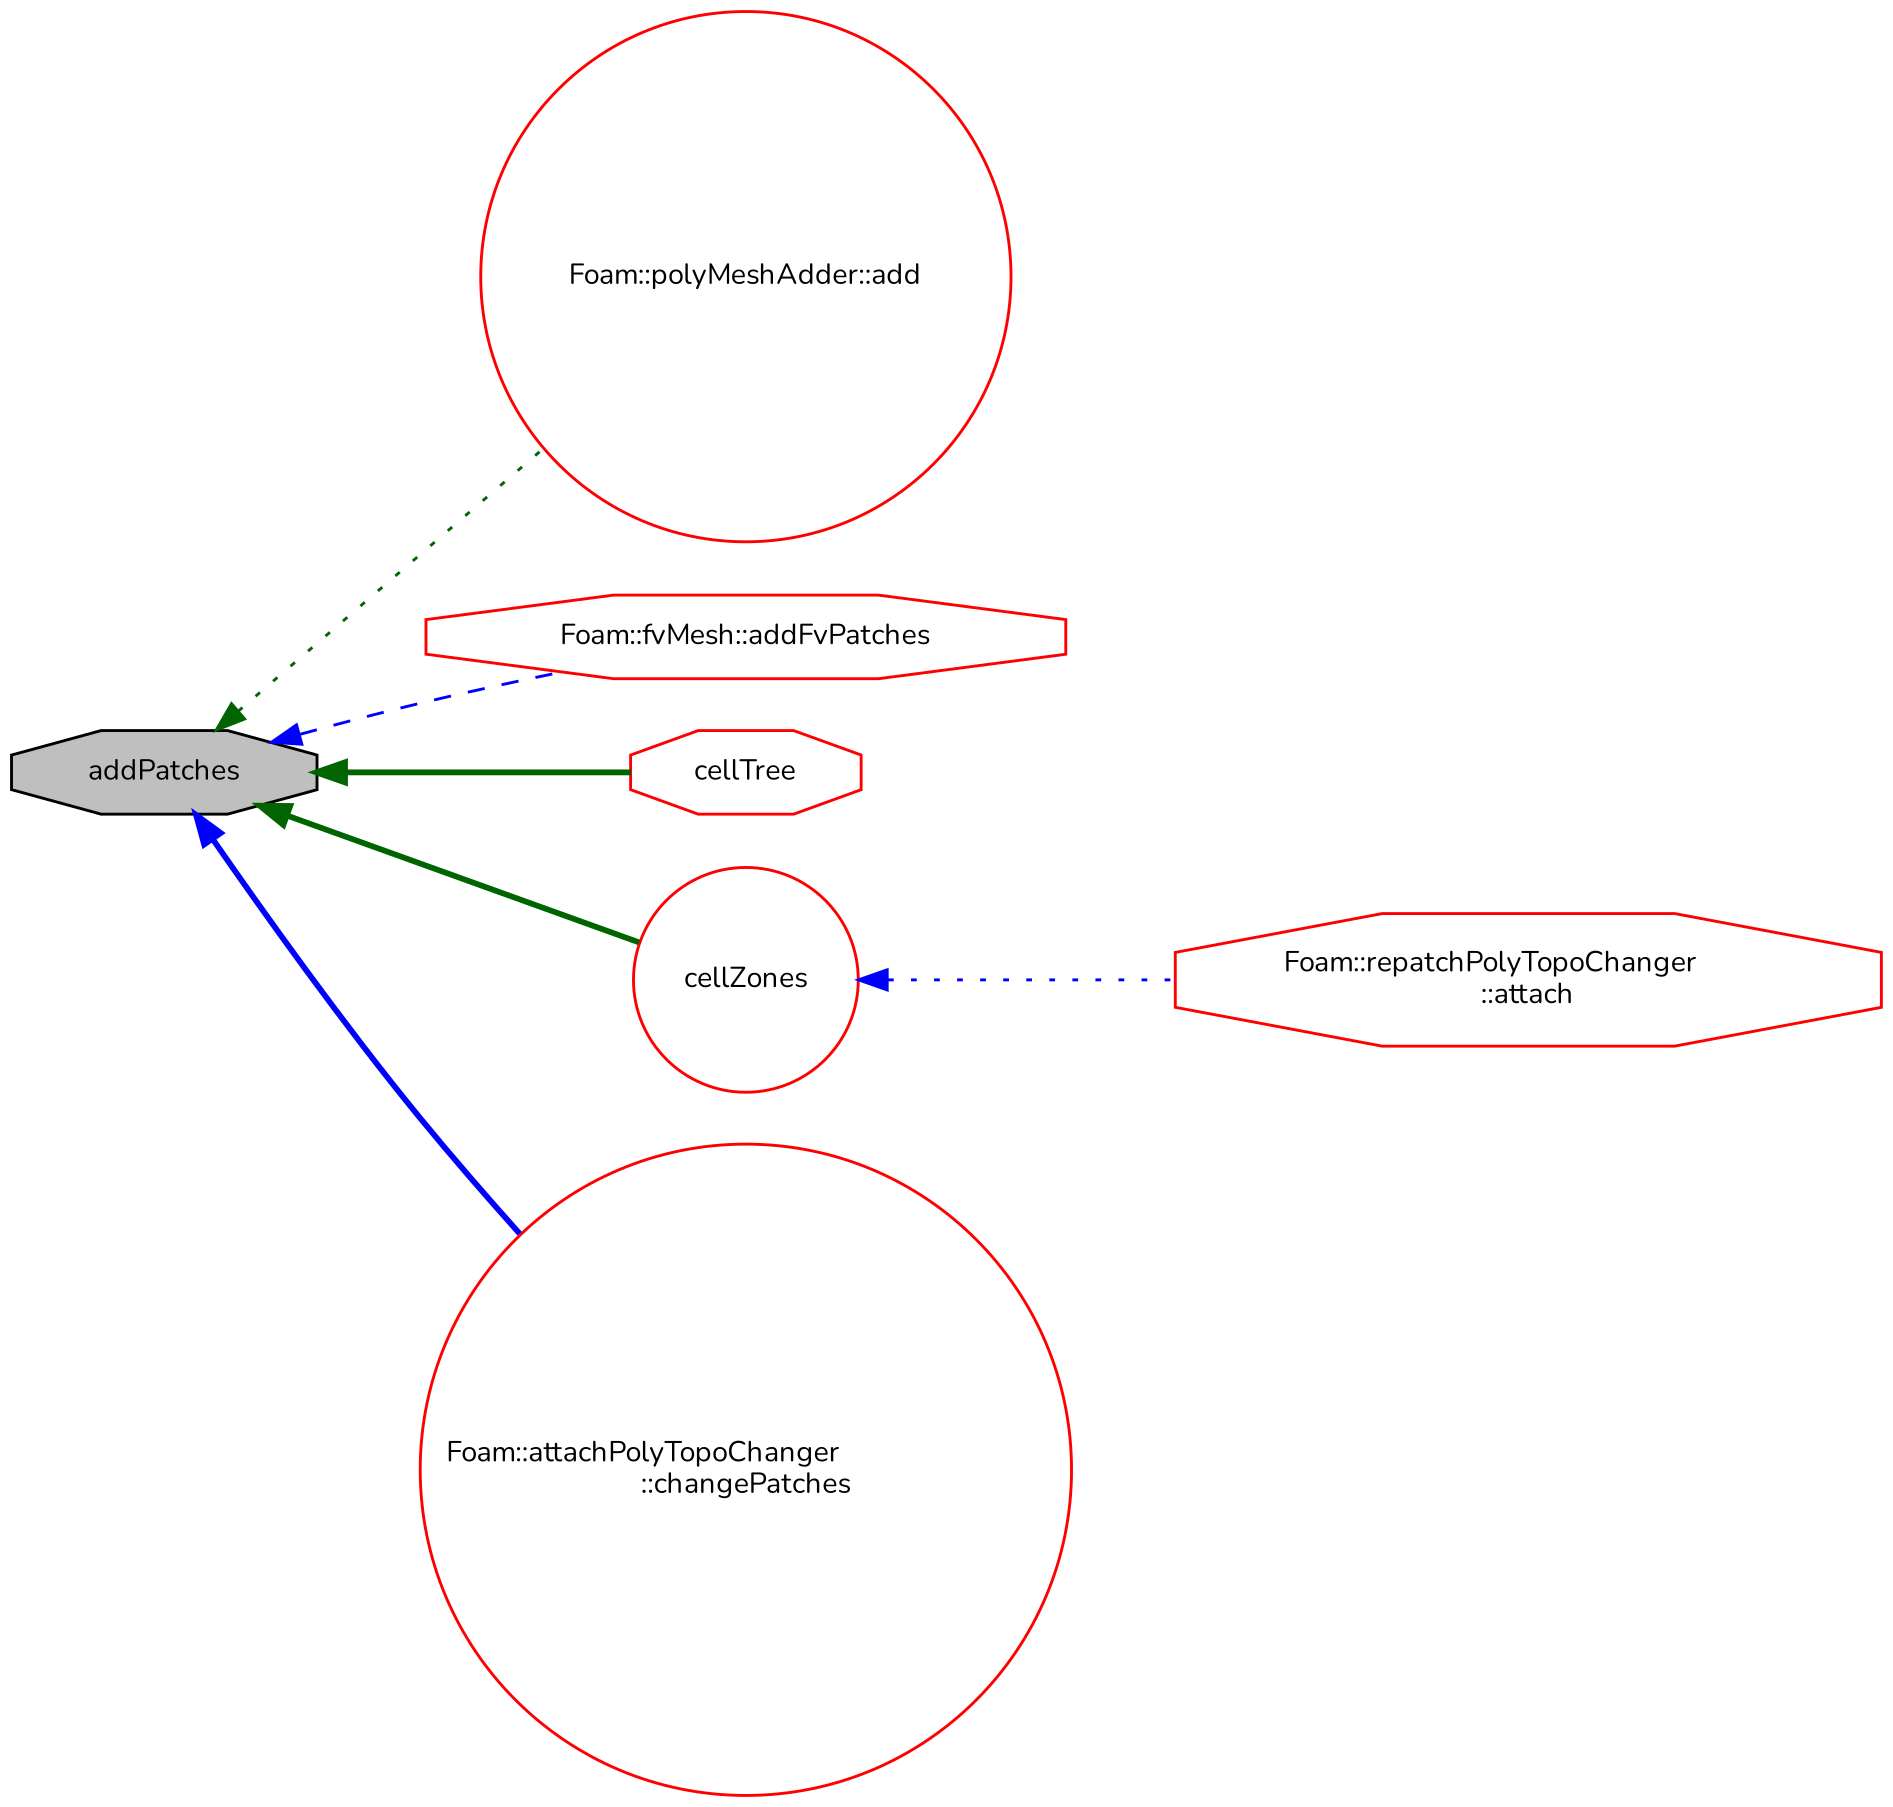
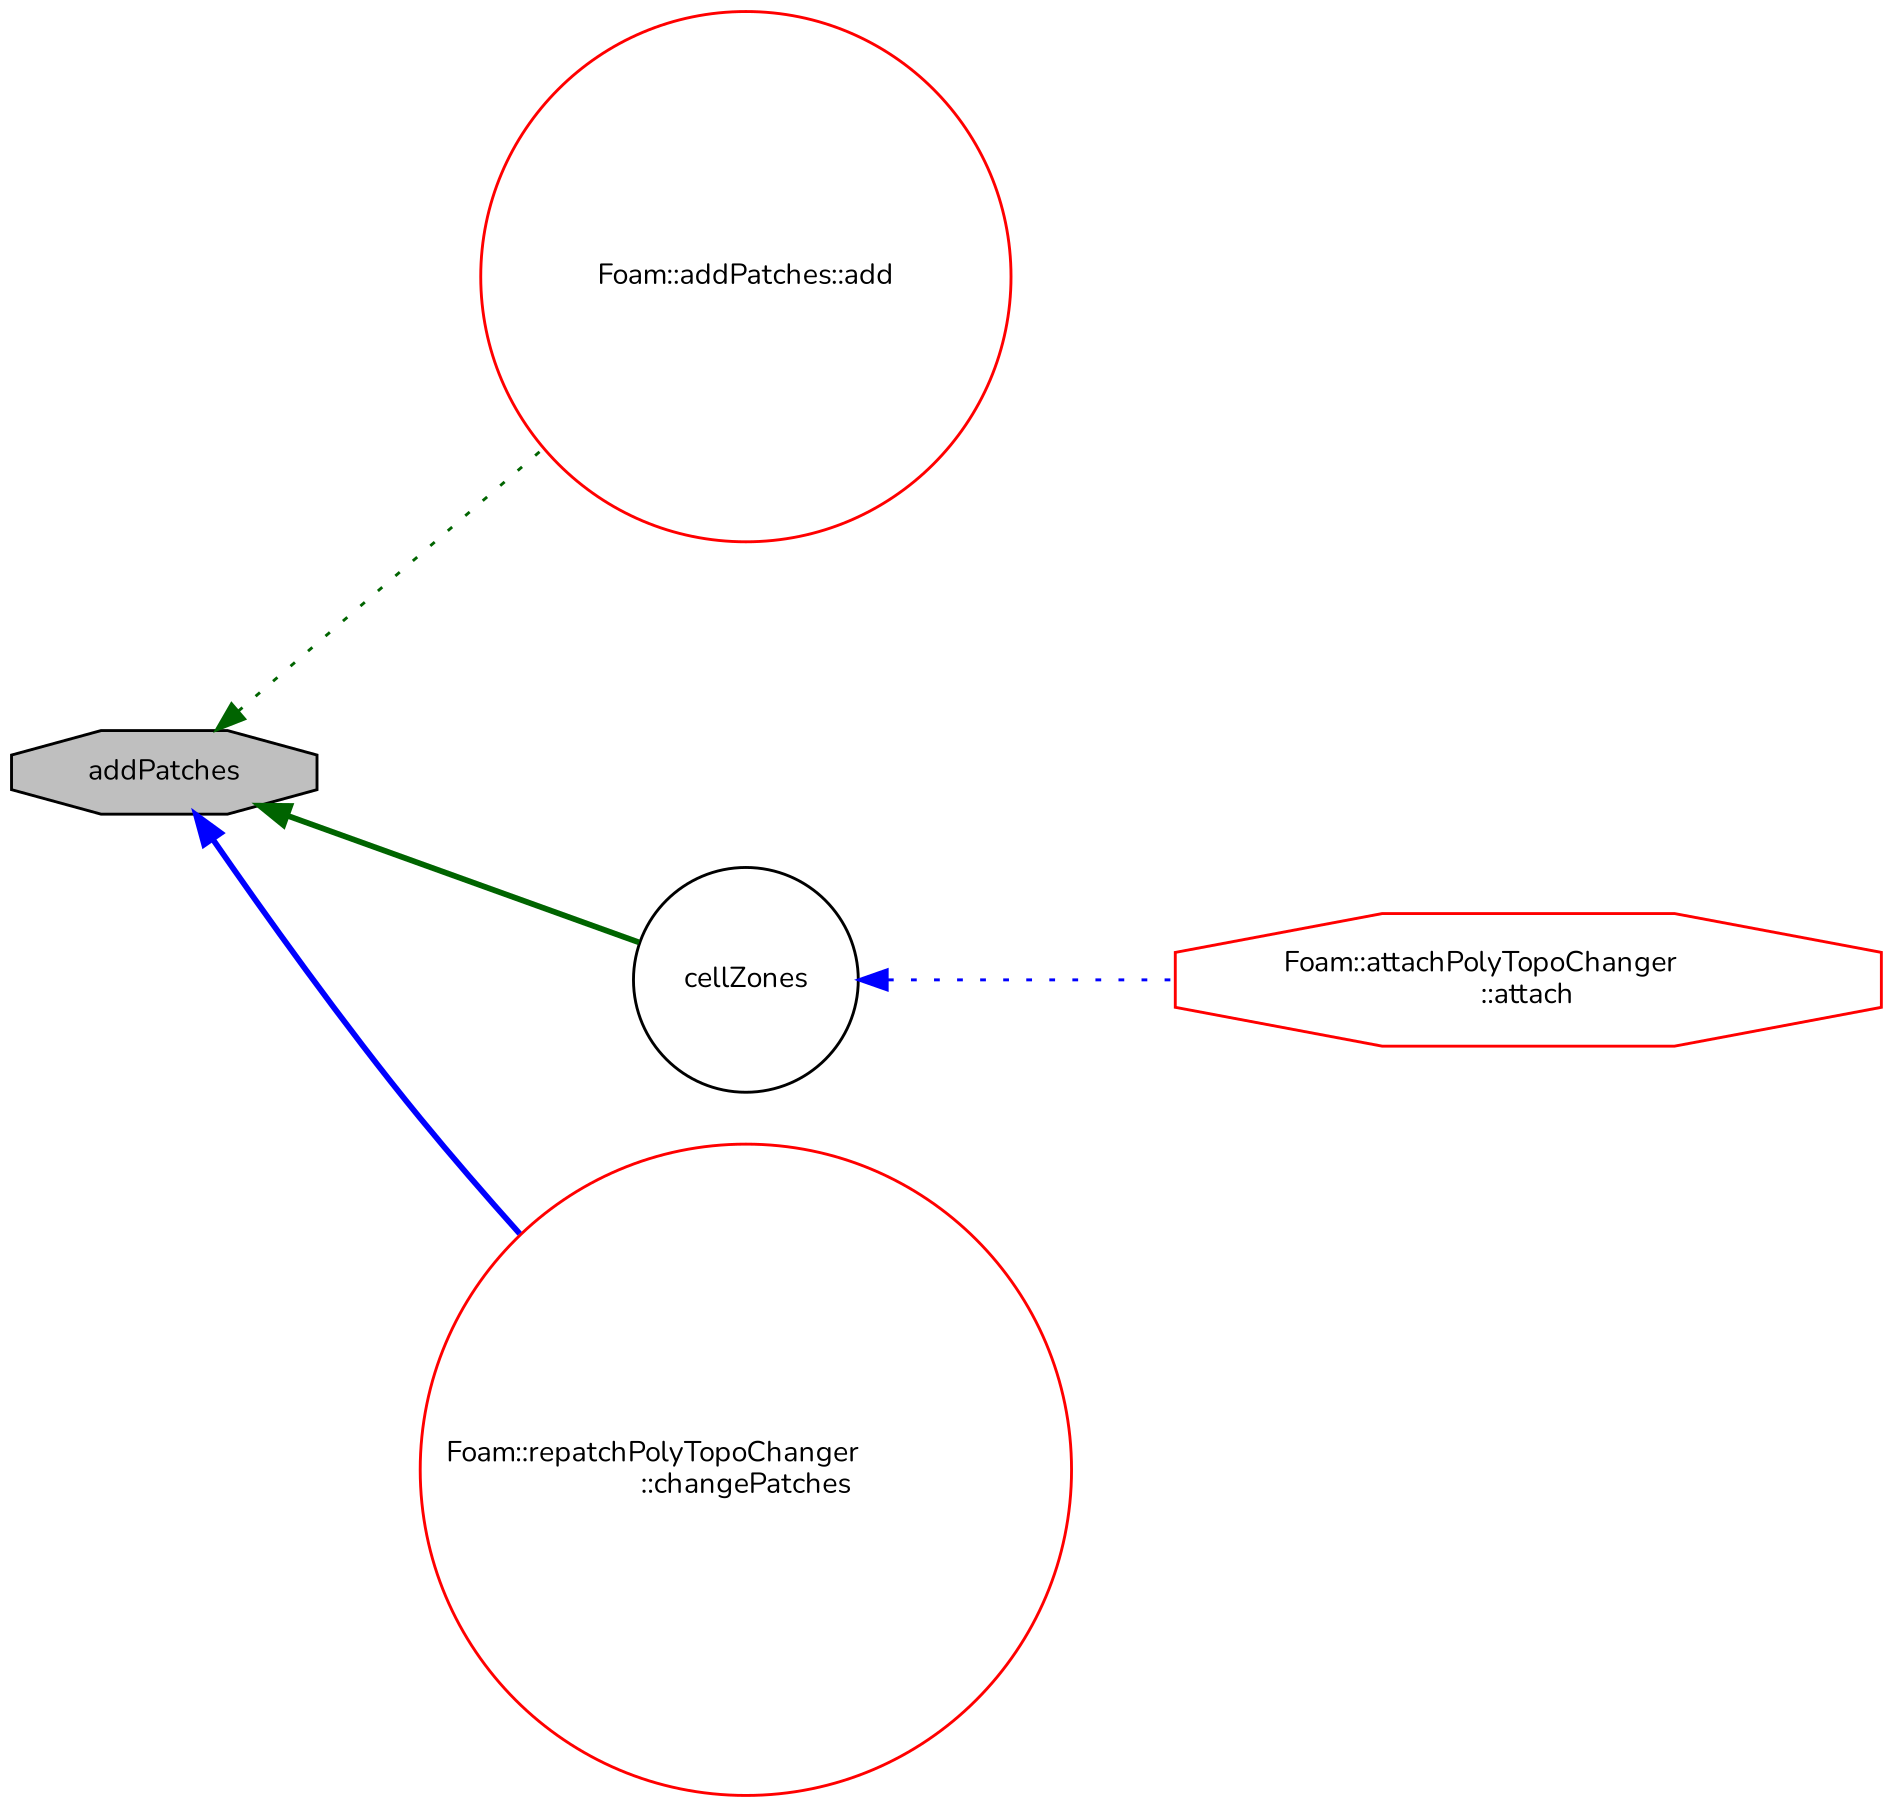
(746, 277) -> (746, 277)
(746, 637) -> none
(746, 772) -> none
(746, 980) -> (746, 980)
(1528, 980) -> (1528, 980)
(746, 1470) -> (746, 1470)
